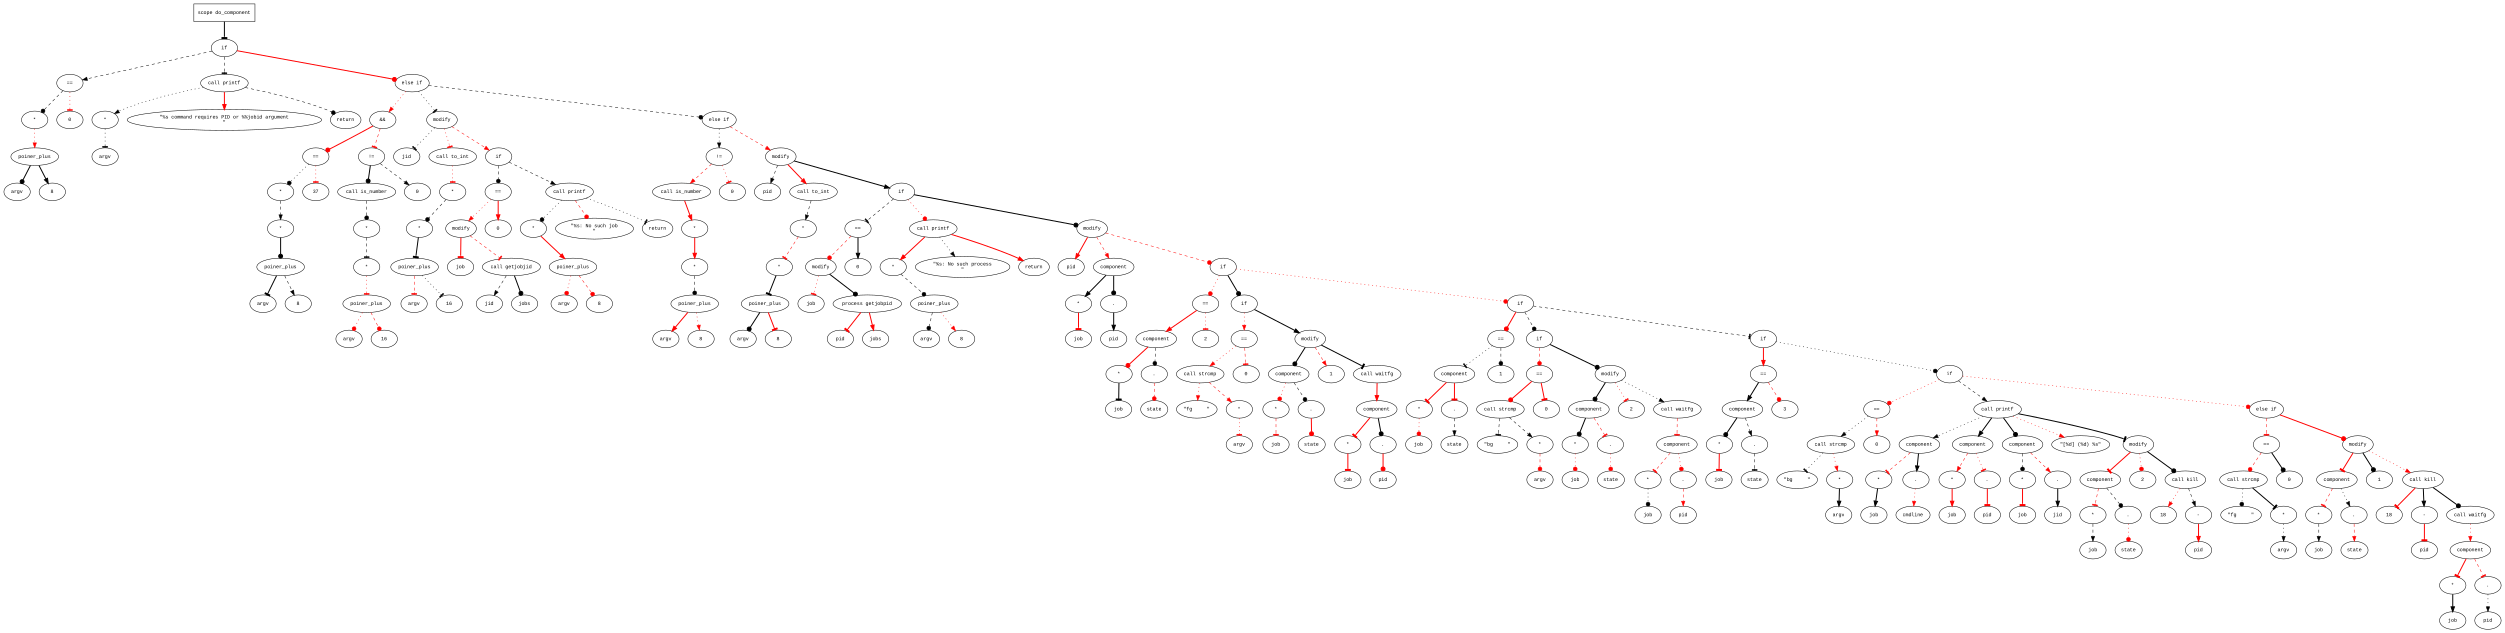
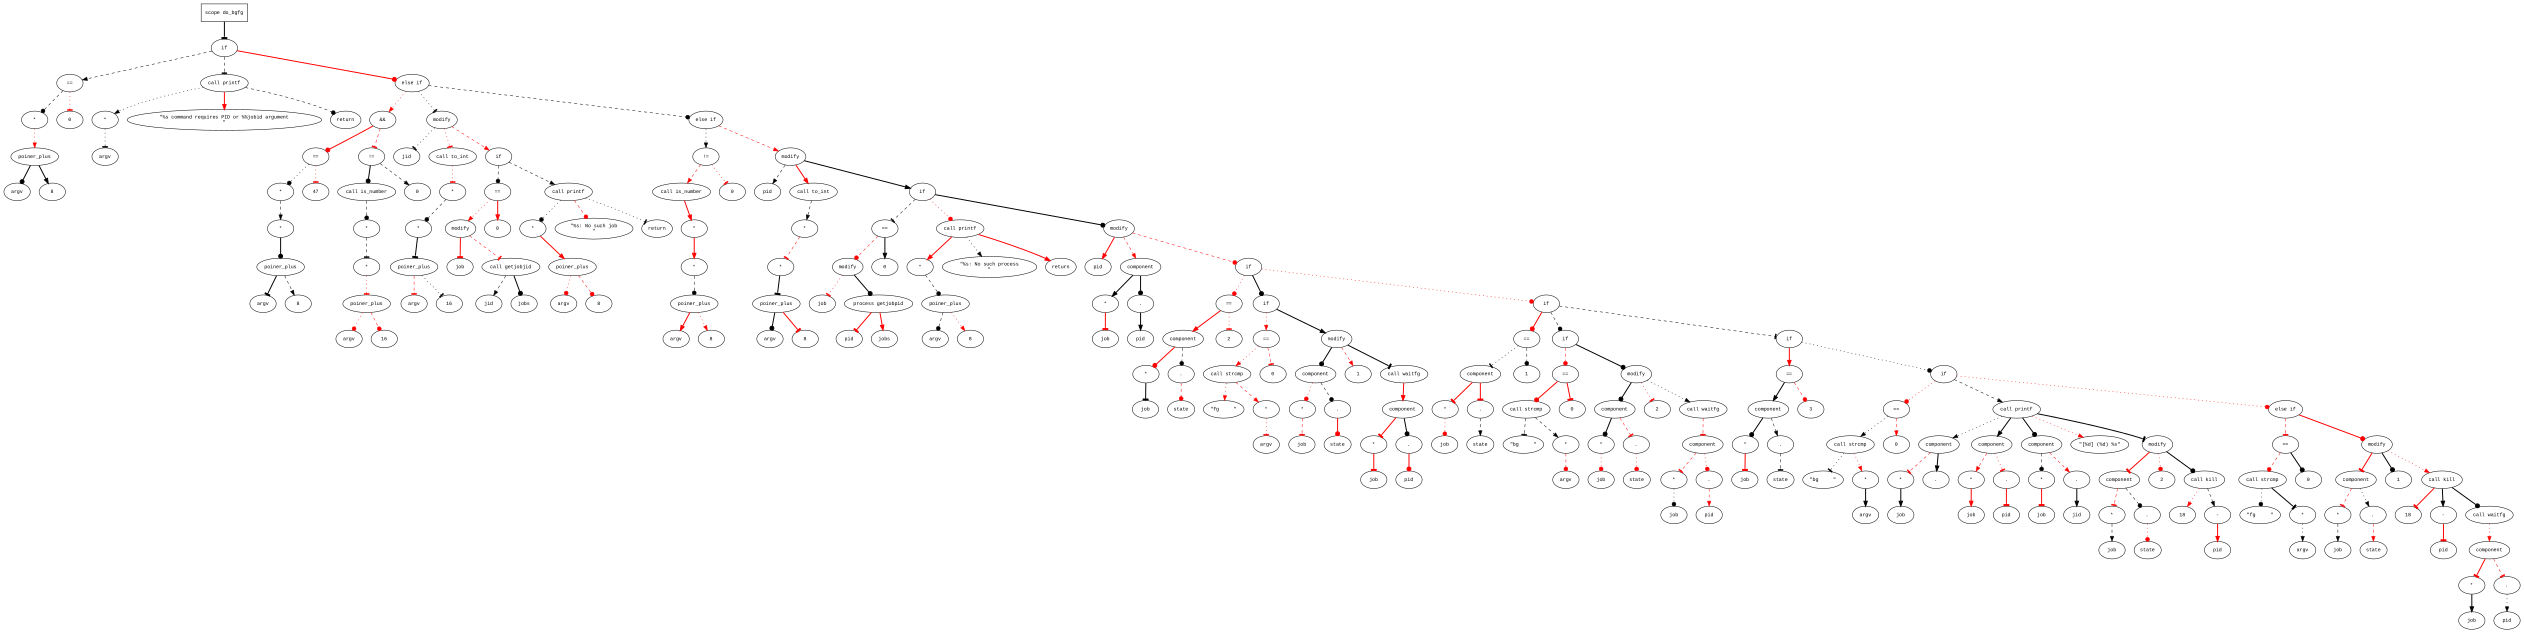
(224, 13) -> (224, 13)
(316, 192) -> (316, 192)
(1913, 515) -> none
